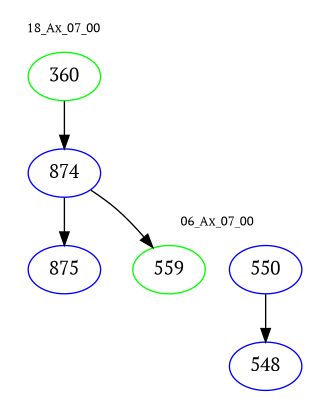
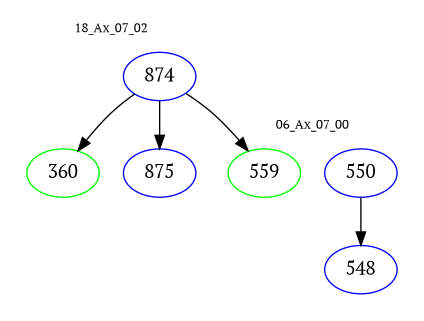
(64, 29) -> (111, 29)
(64, 118) -> (109, 115)
